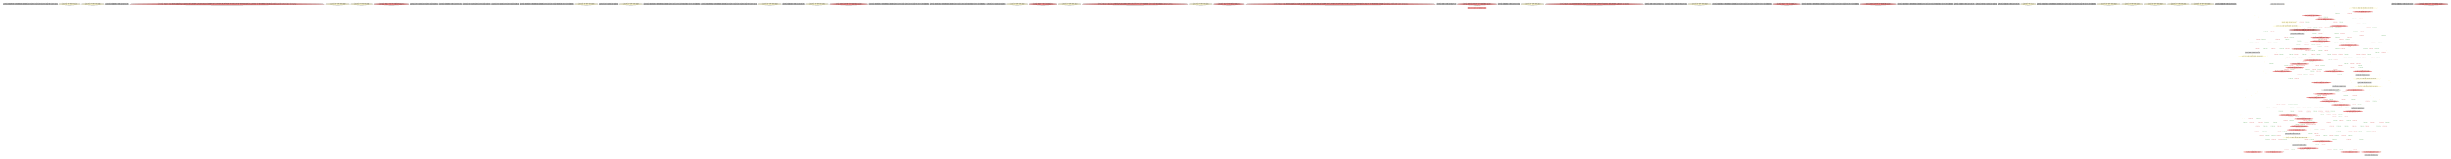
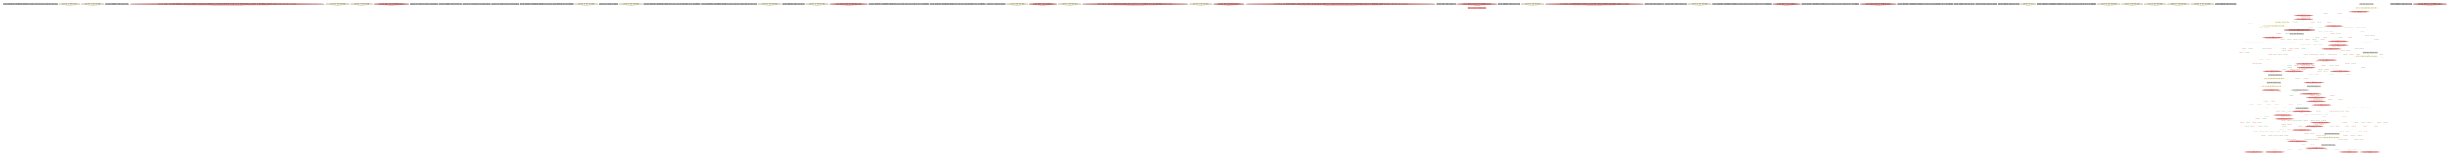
(2371, 155) -> none
